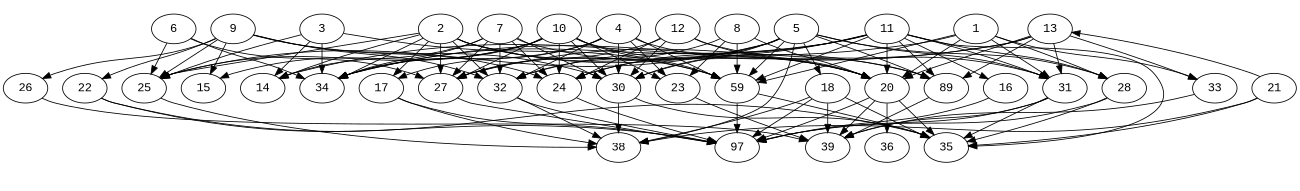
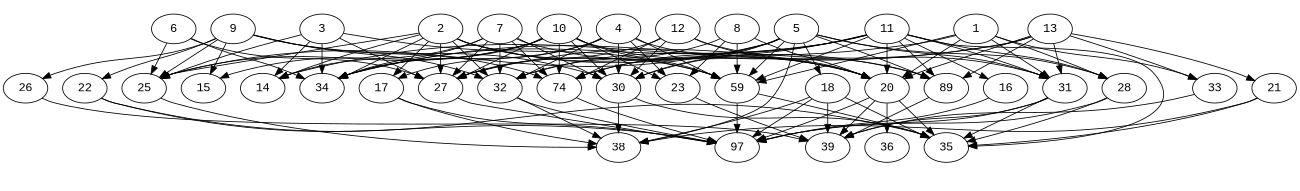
(1171, 51) -> (1160, 52)
none -> (377, 57)
(559, 88) -> (559, 88)
